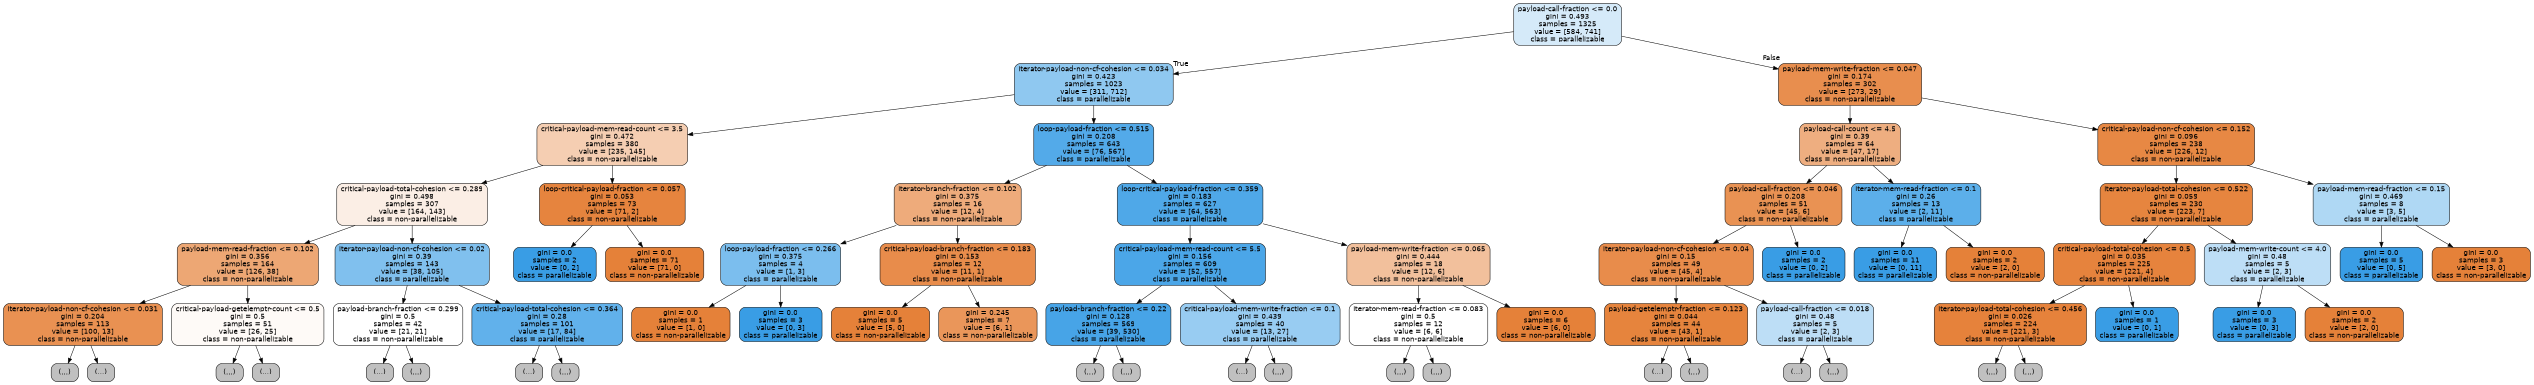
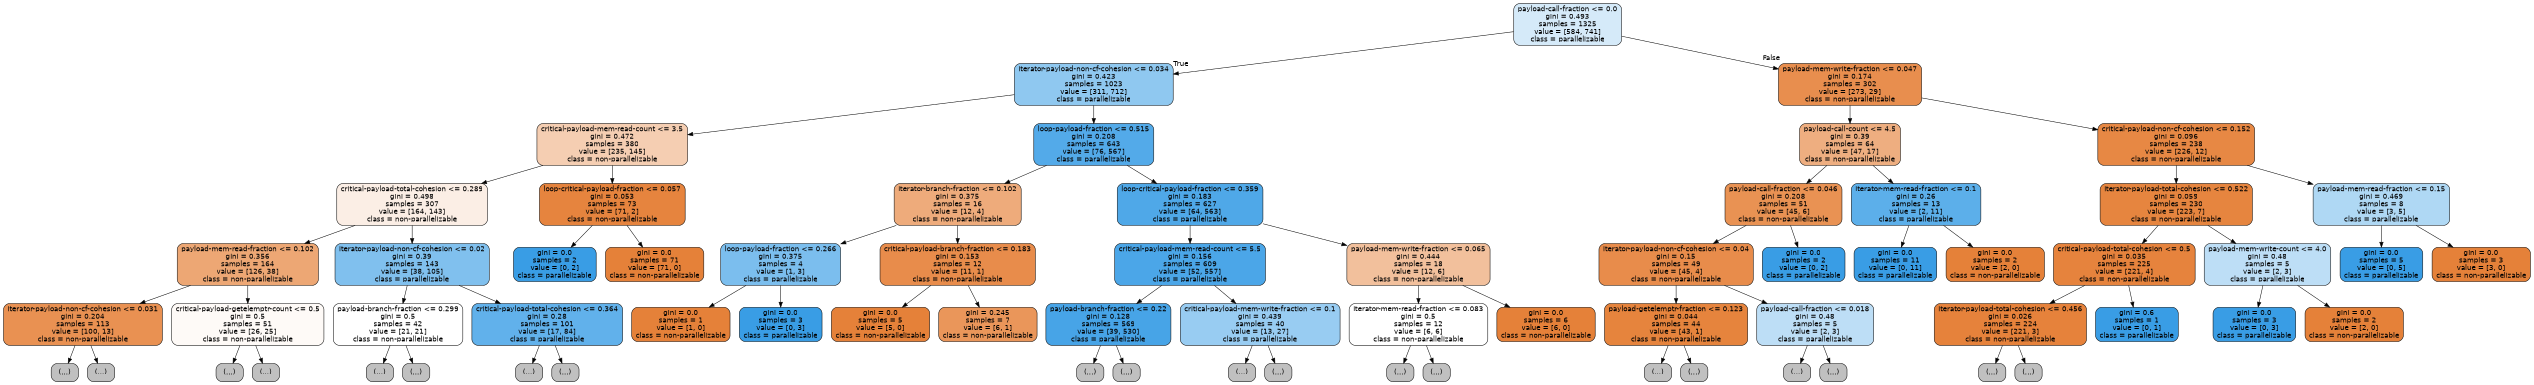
(2137, 324) -> (2137, 324)
